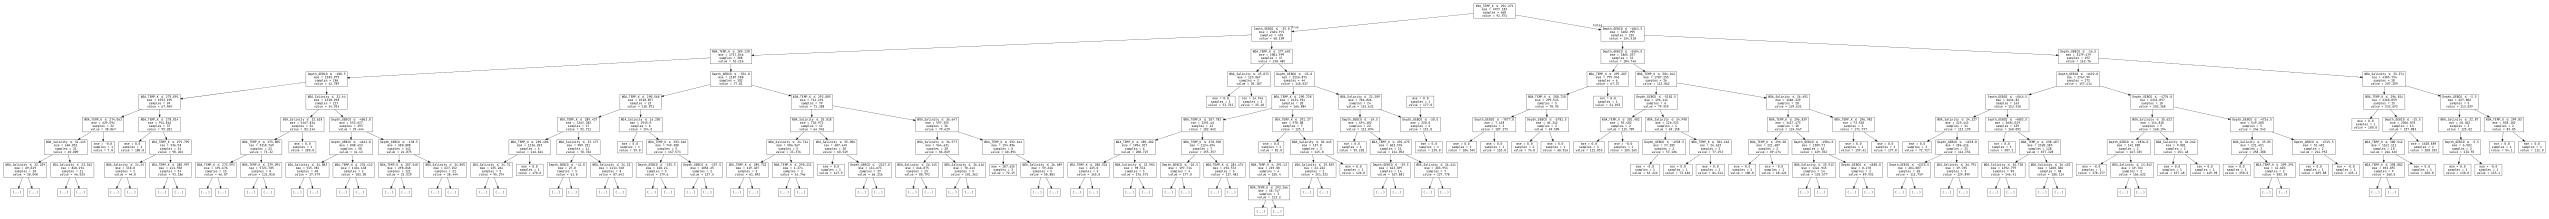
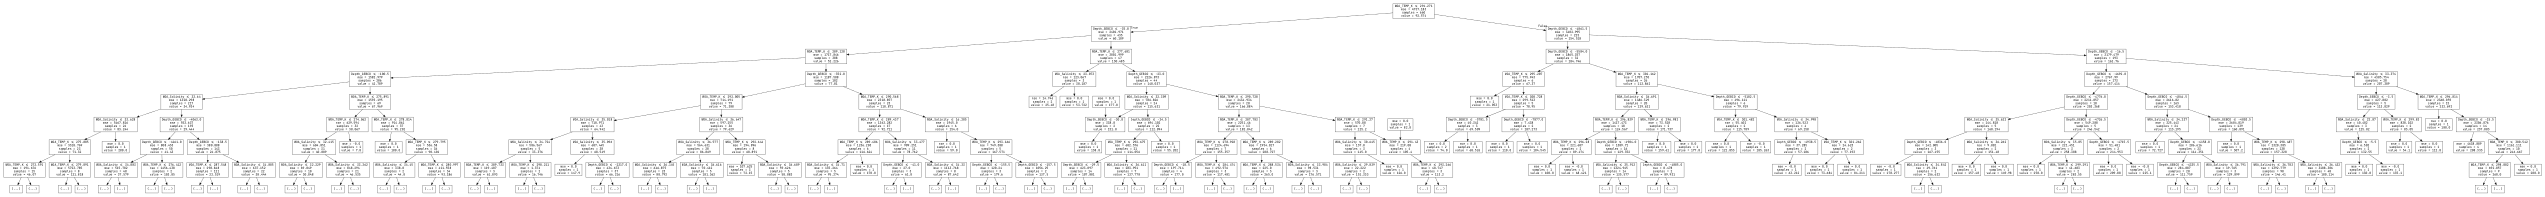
(1282, 136) -> (1377, 135)
